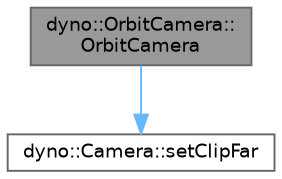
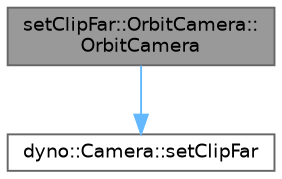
(141, 36) -> (141, 36)
